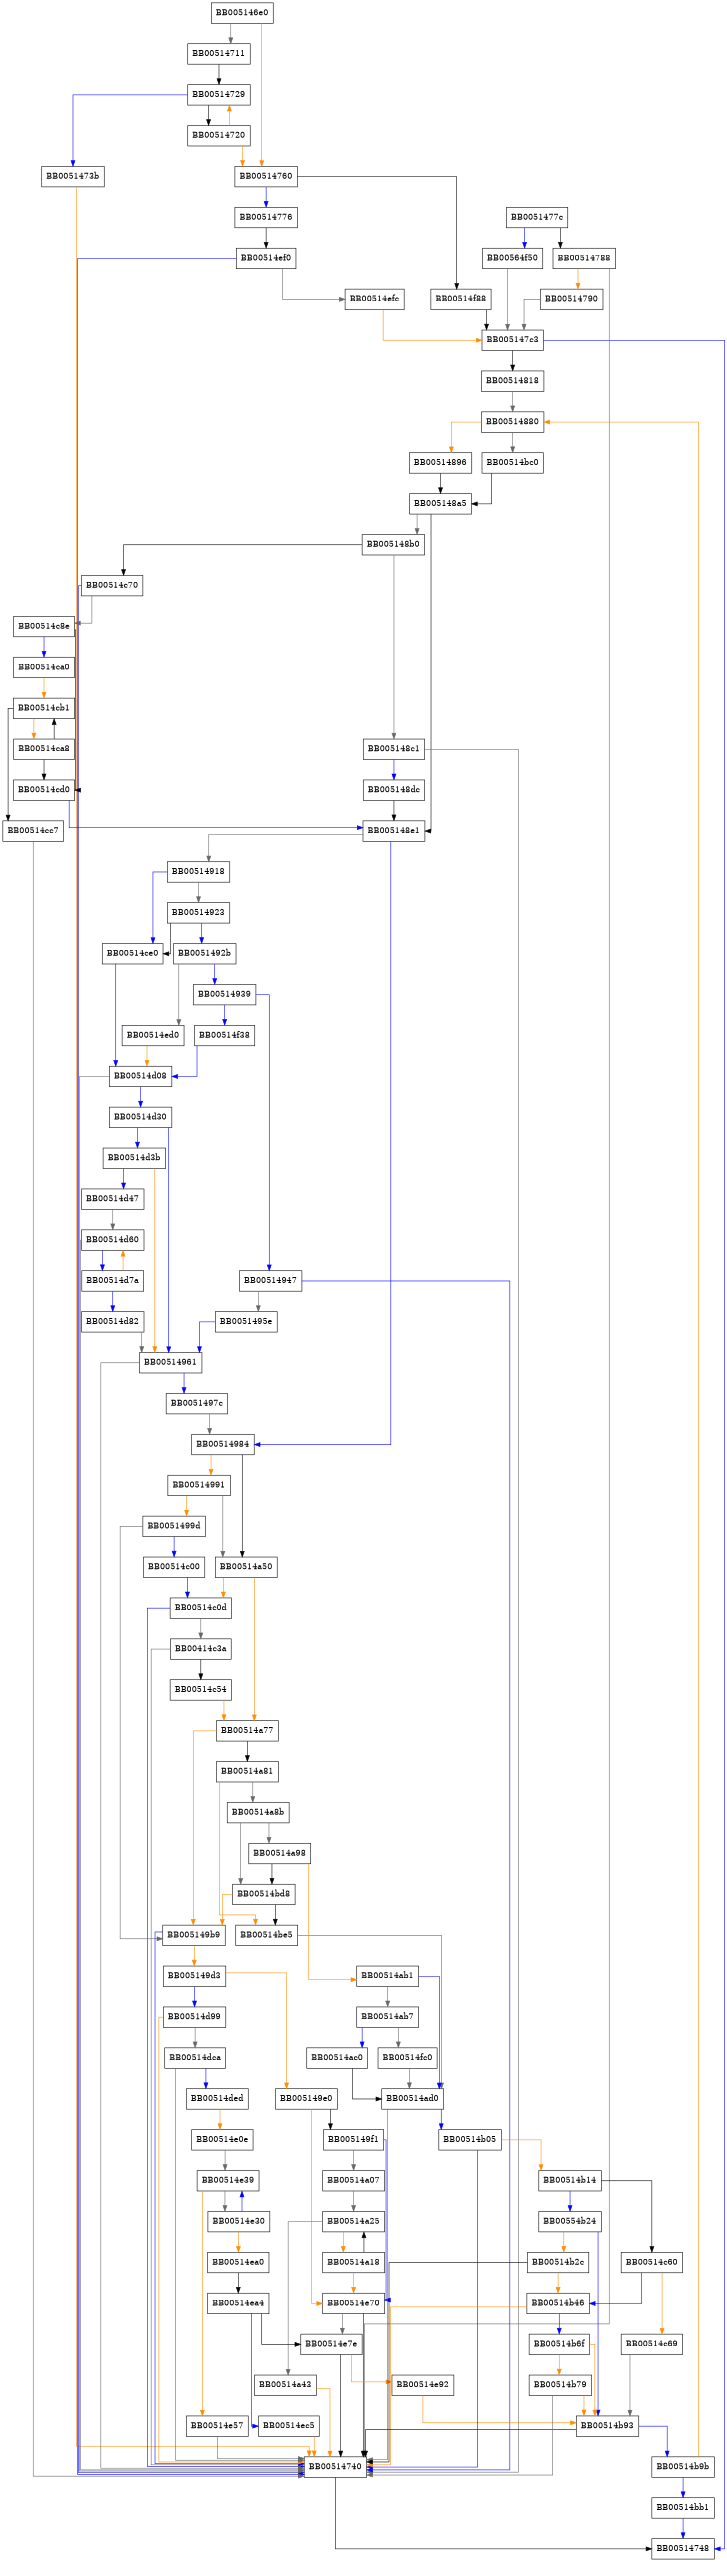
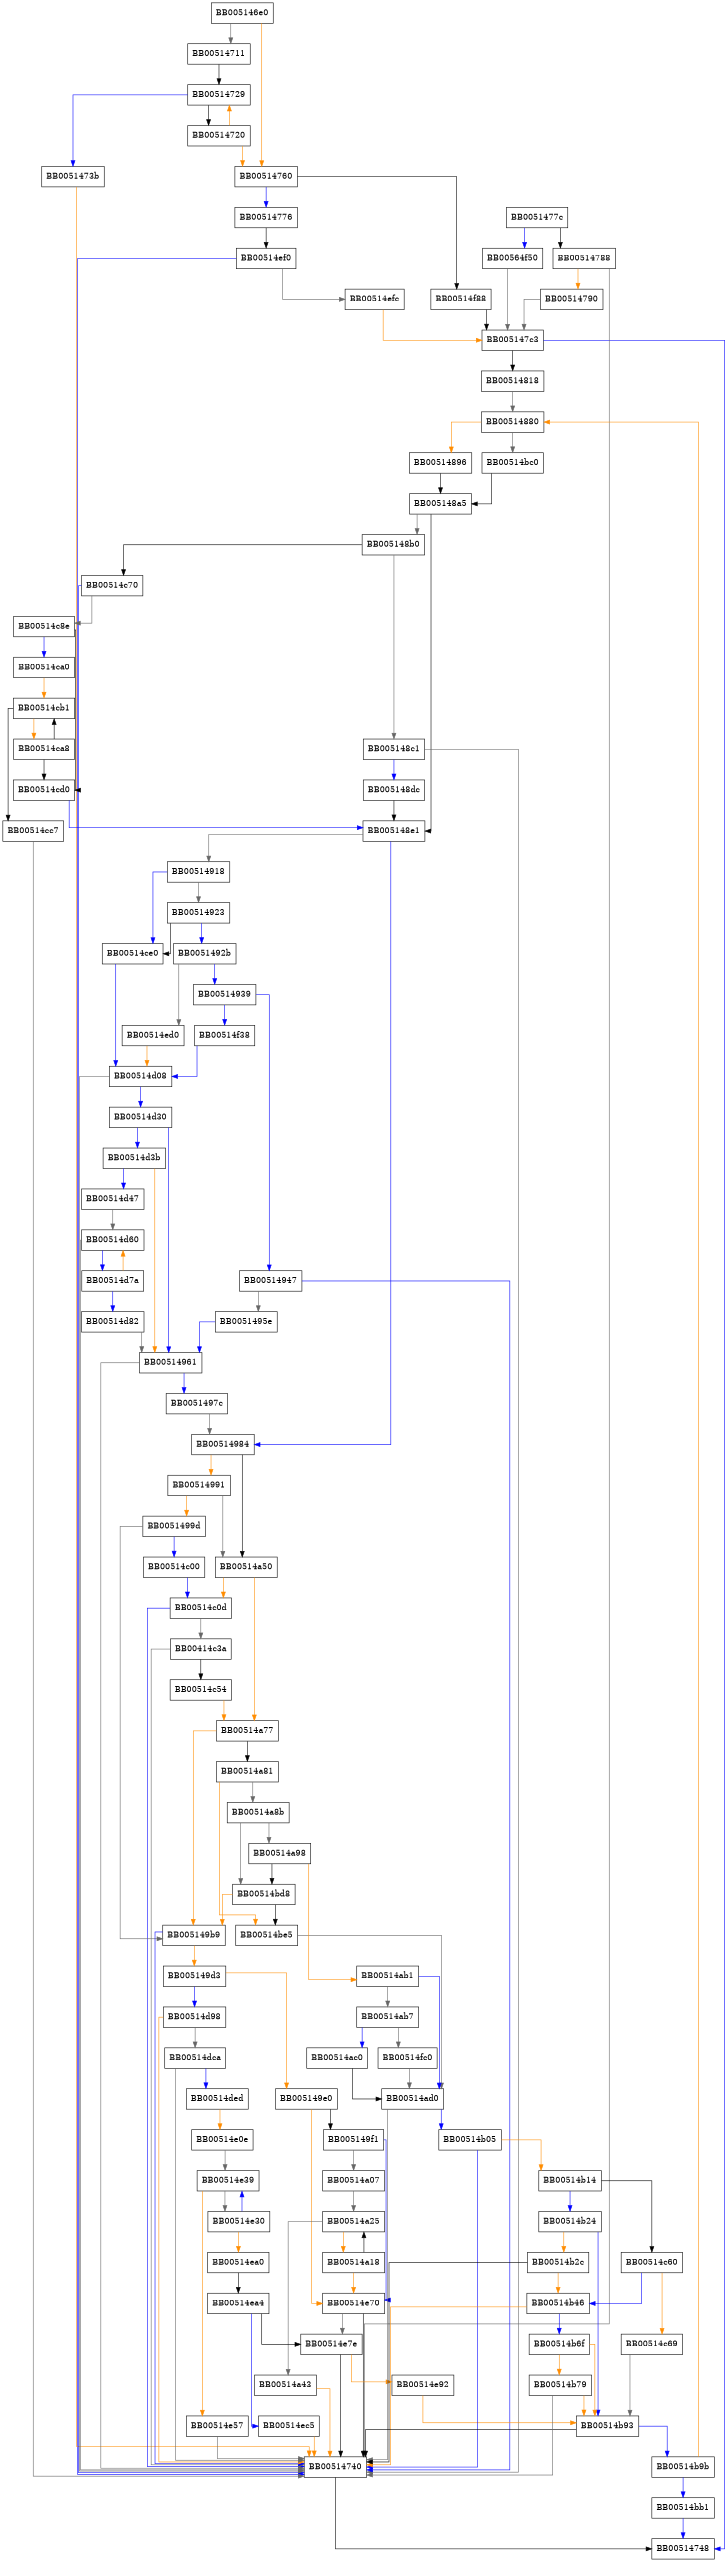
(195, 2017) -> (195, 2017)
(570, 2222) -> (570, 2222)
